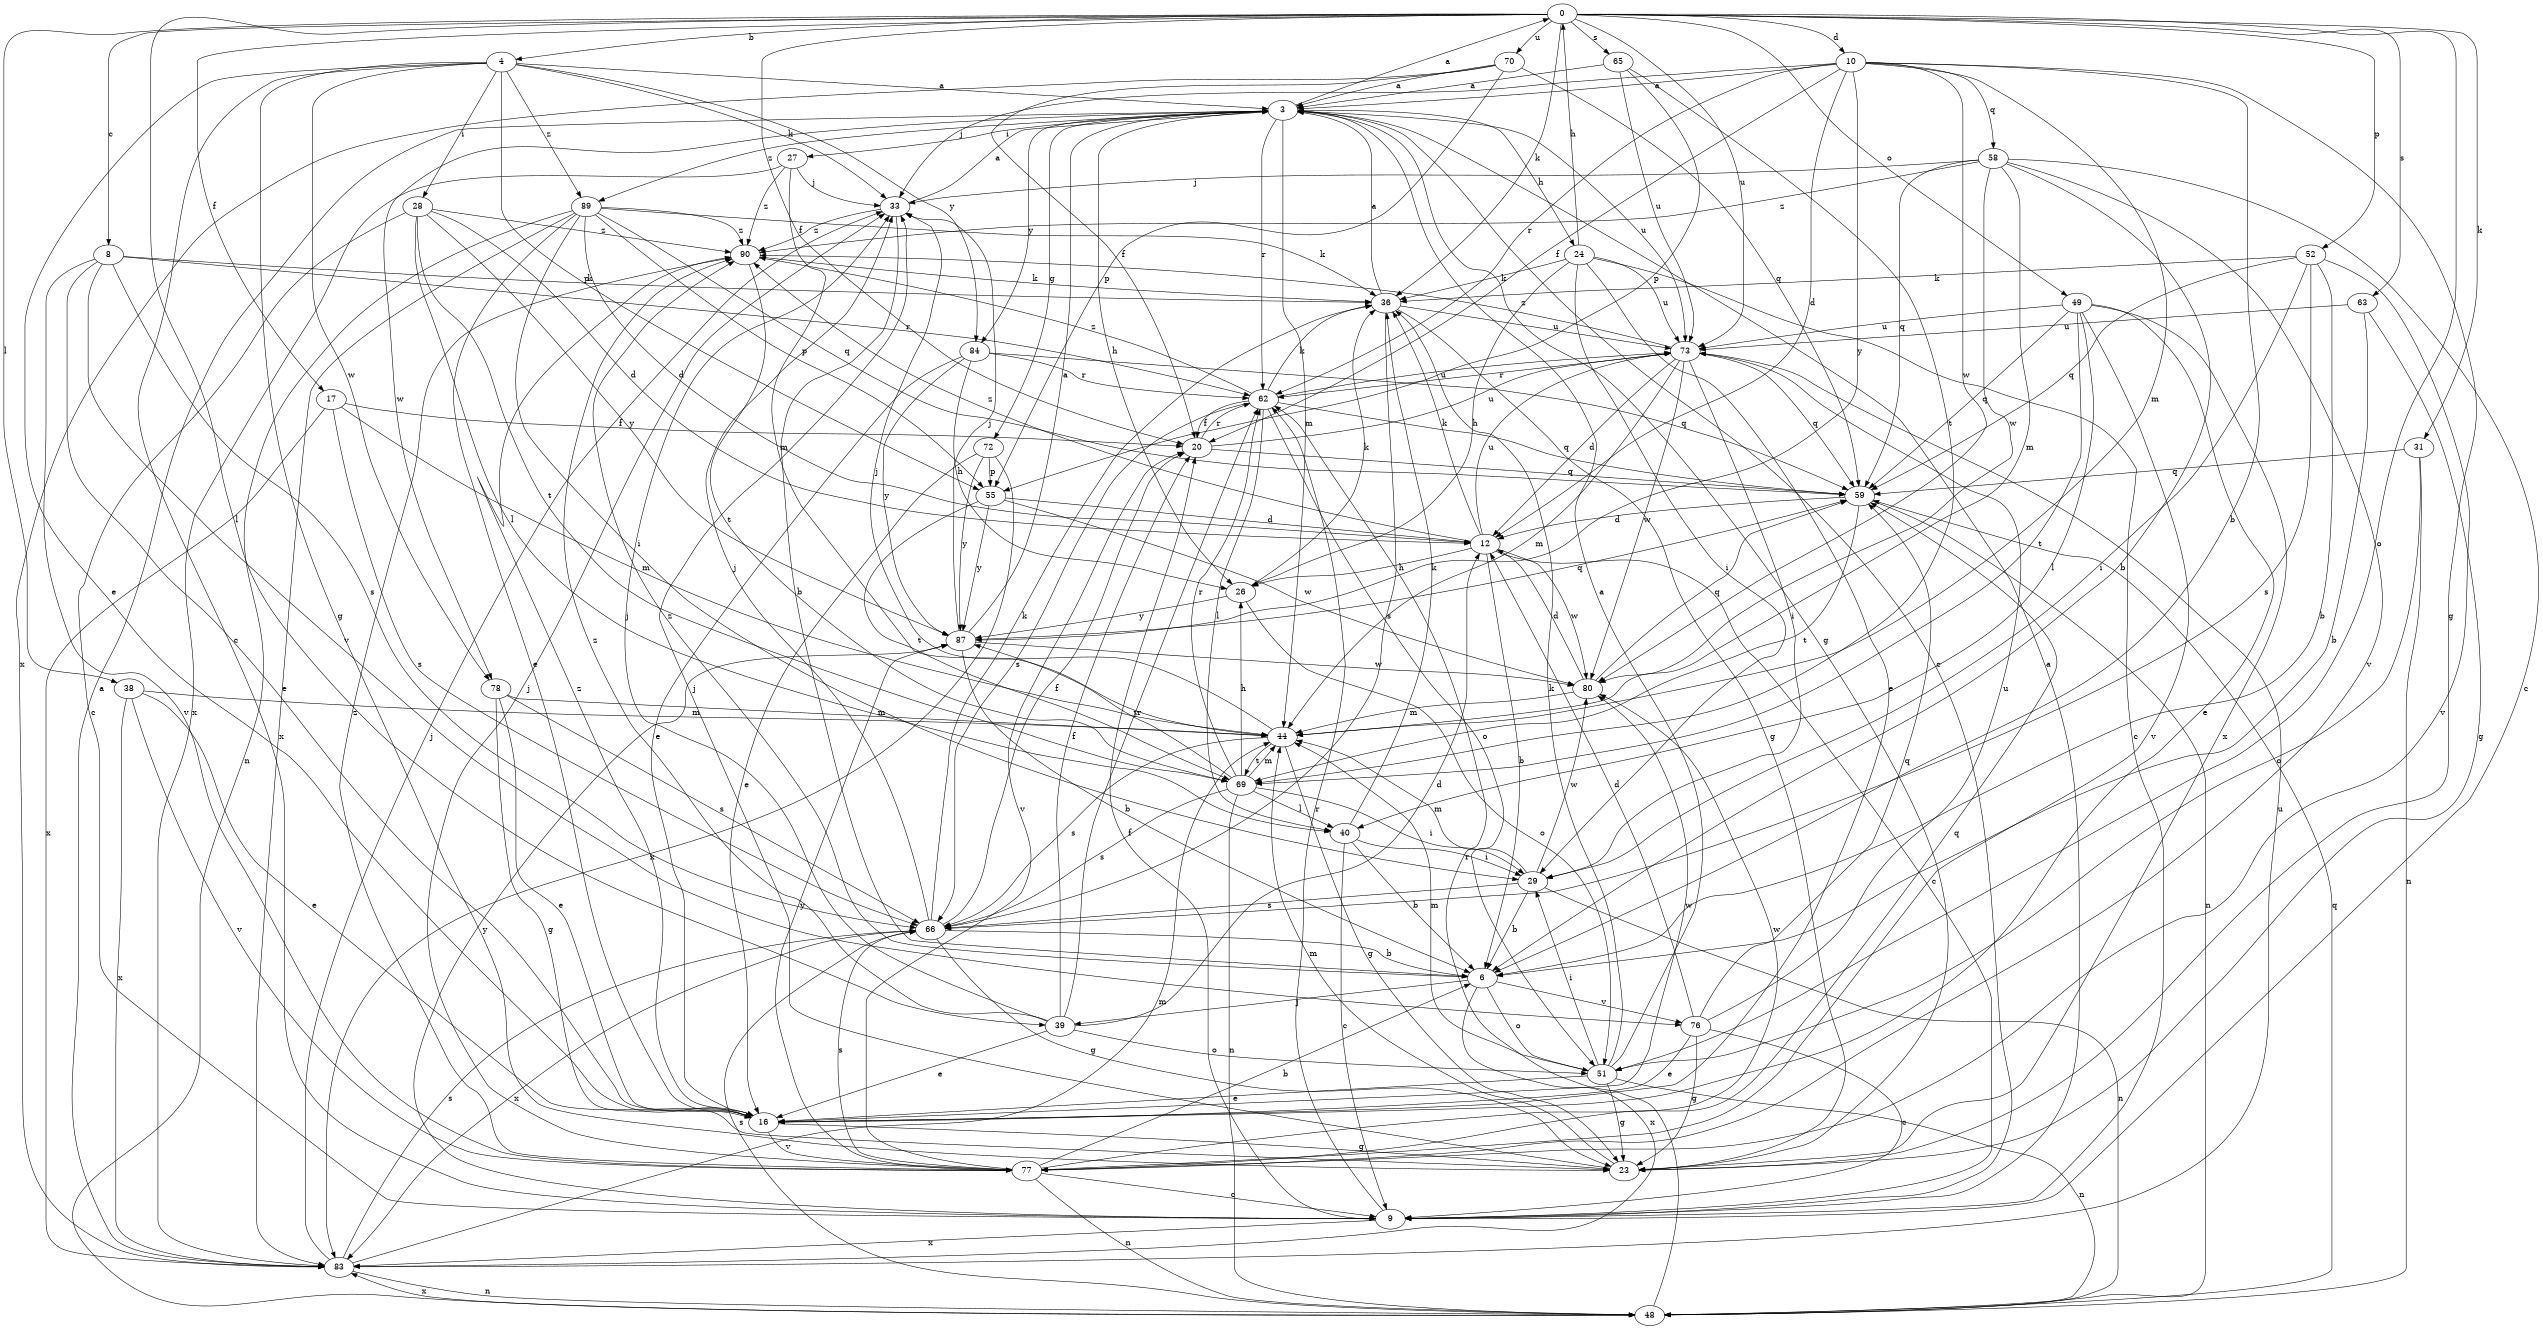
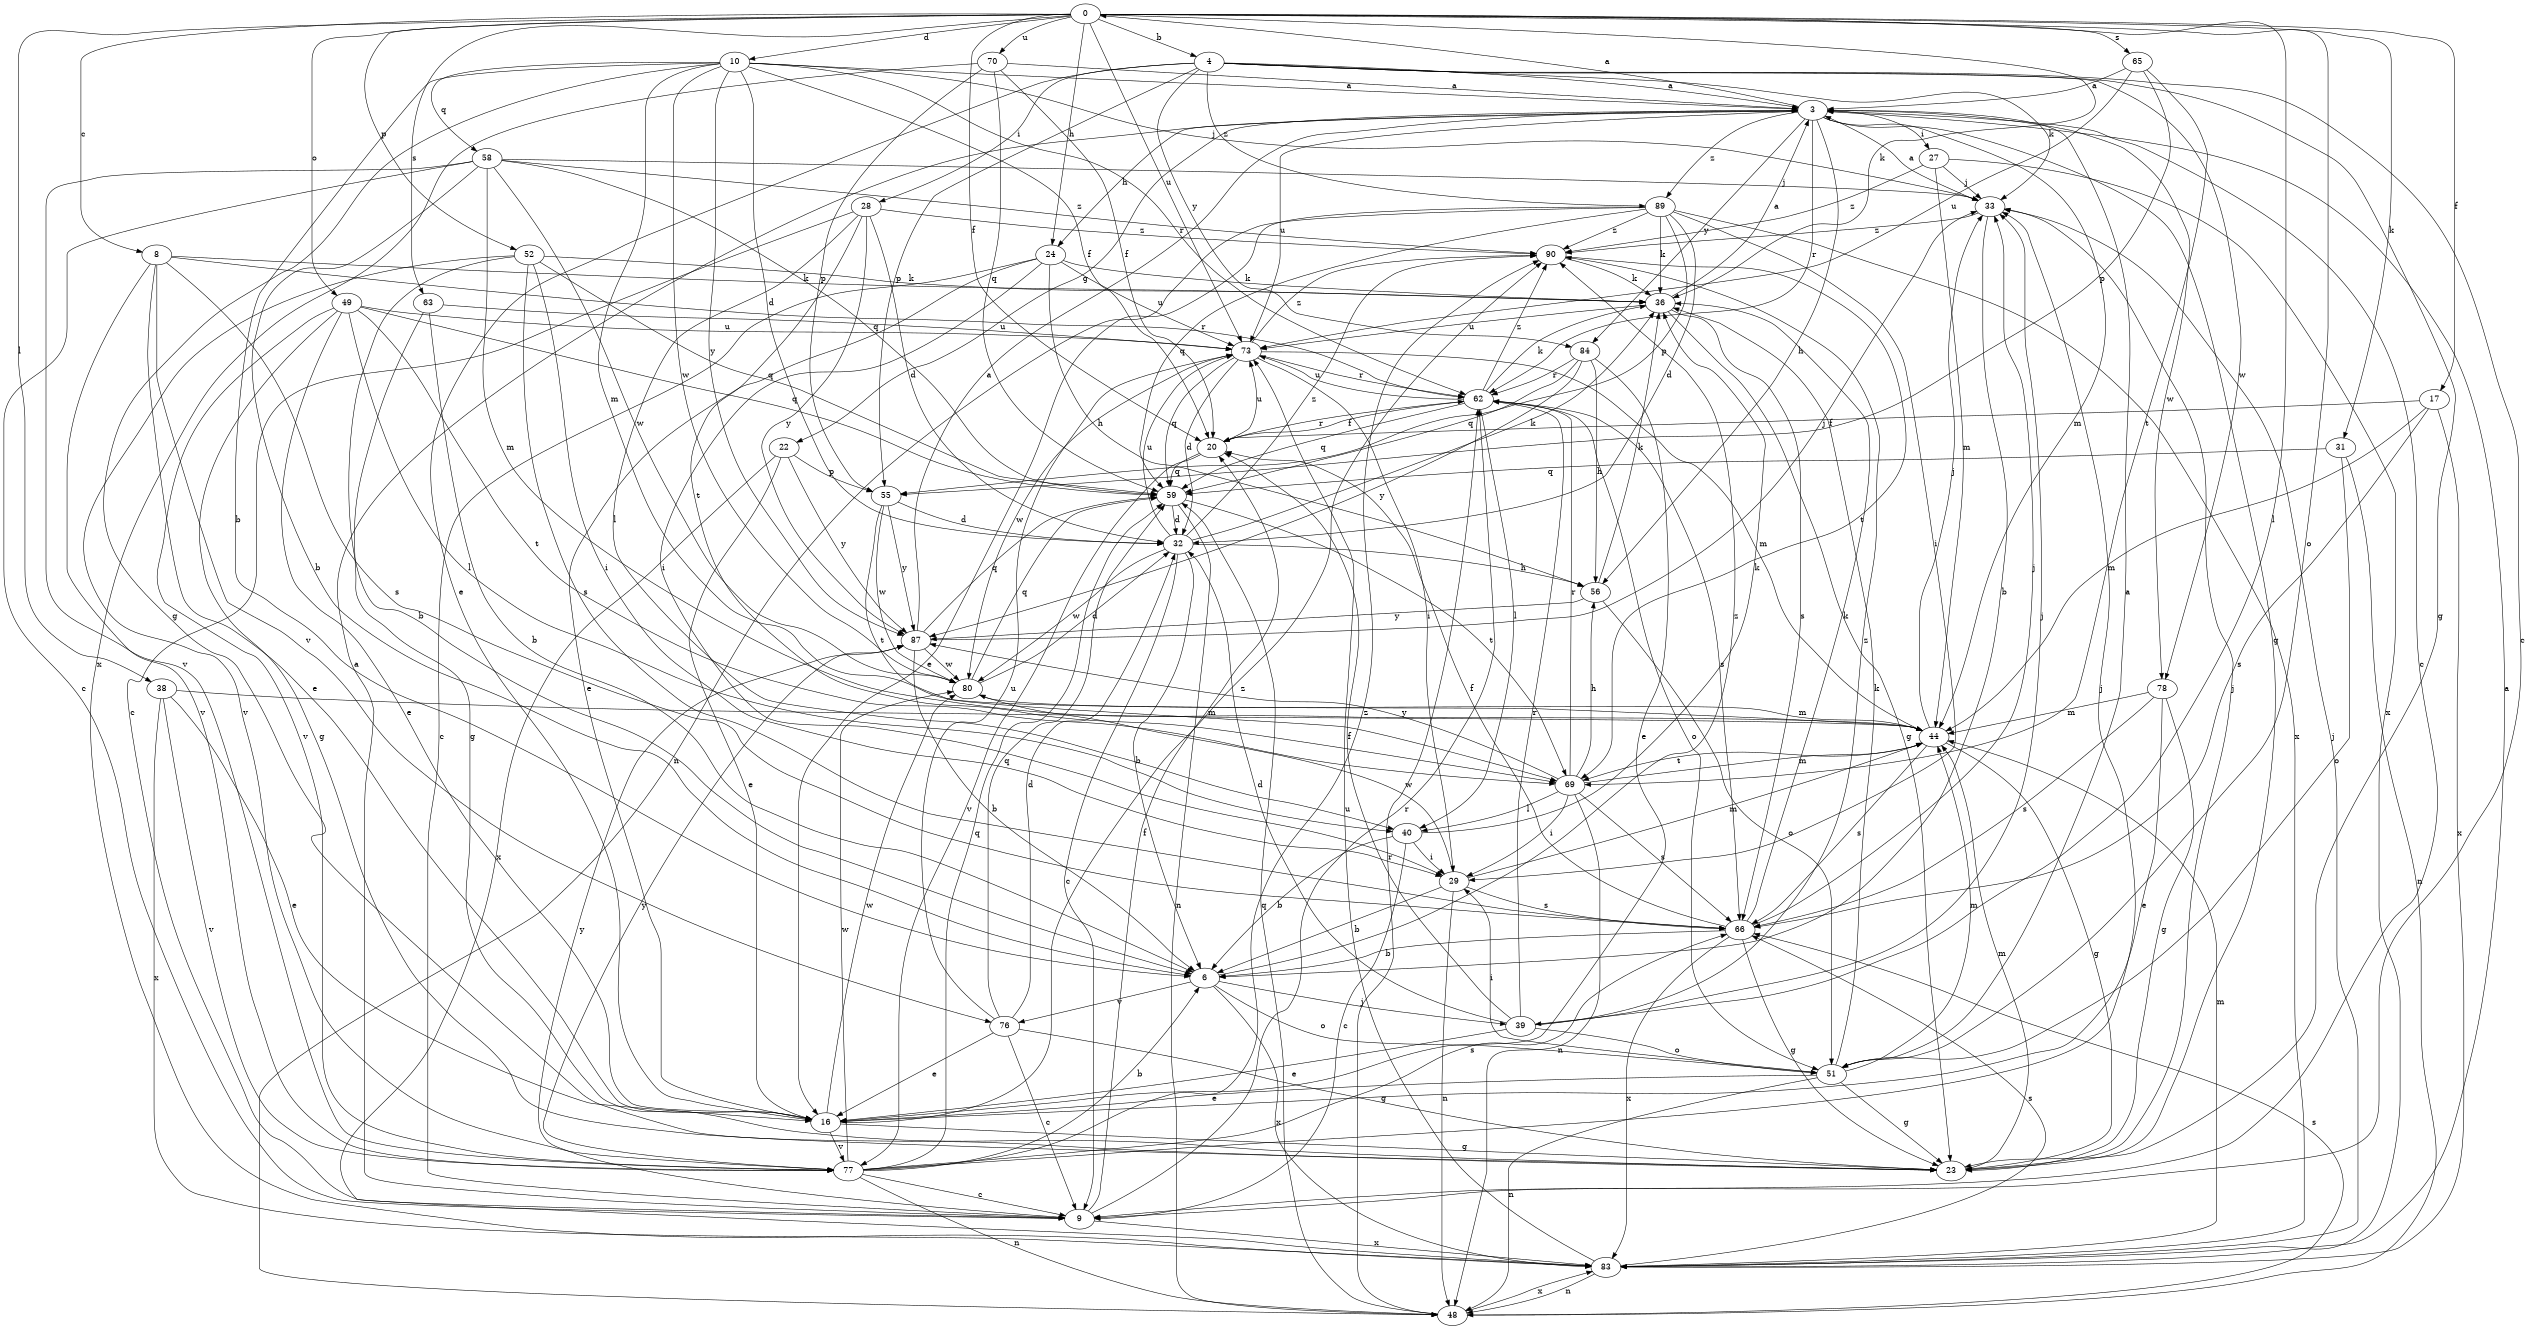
(1571, 137) -> (1070, 121)
(989, 448) -> (784, 448)
(1485, 544) -> (1178, 544)
(1241, 592) -> (1595, 592)
(2225, 737) -> (322, 737)
(1026, 882) -> (975, 783)
